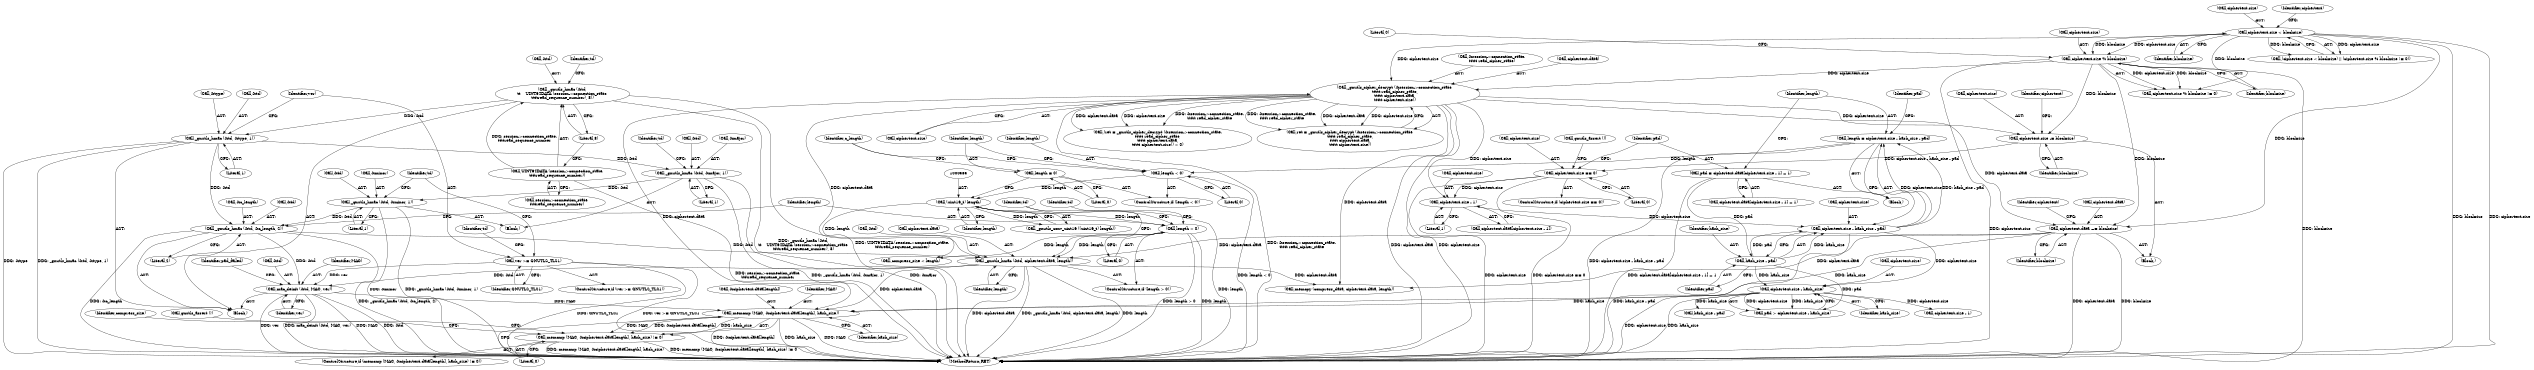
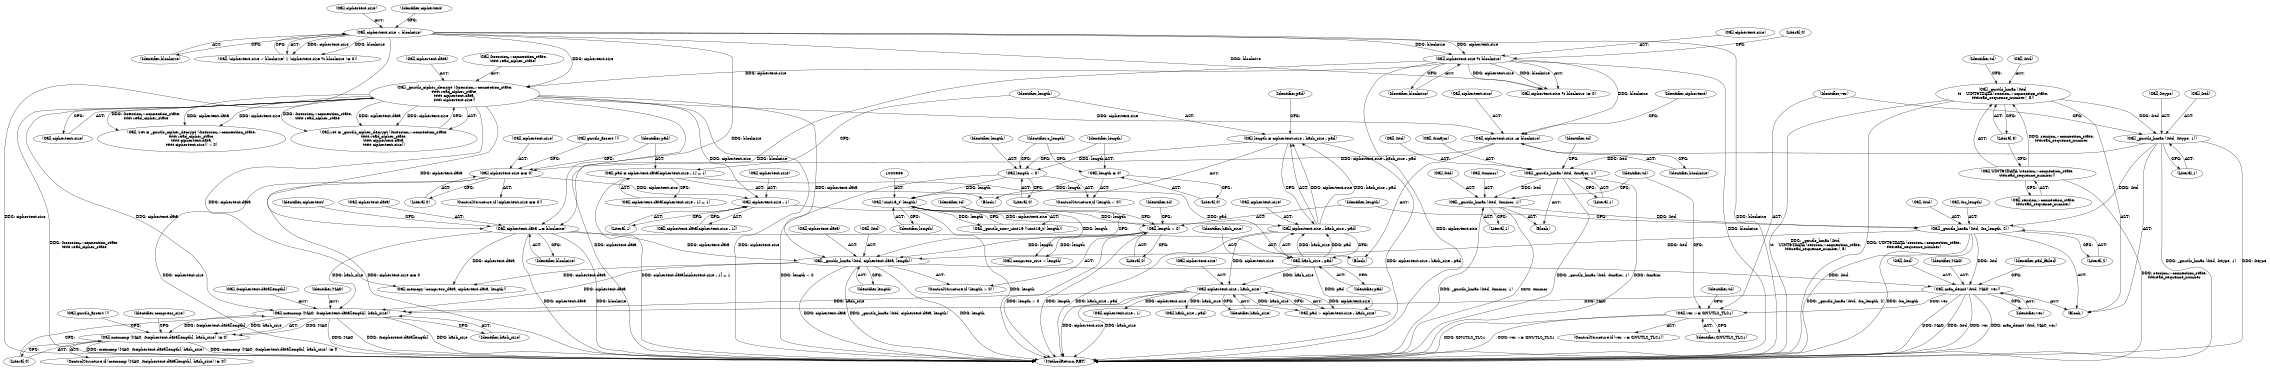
(1010, 188) -> (1068, 188)
(403, 266) -> (1848, 310)
